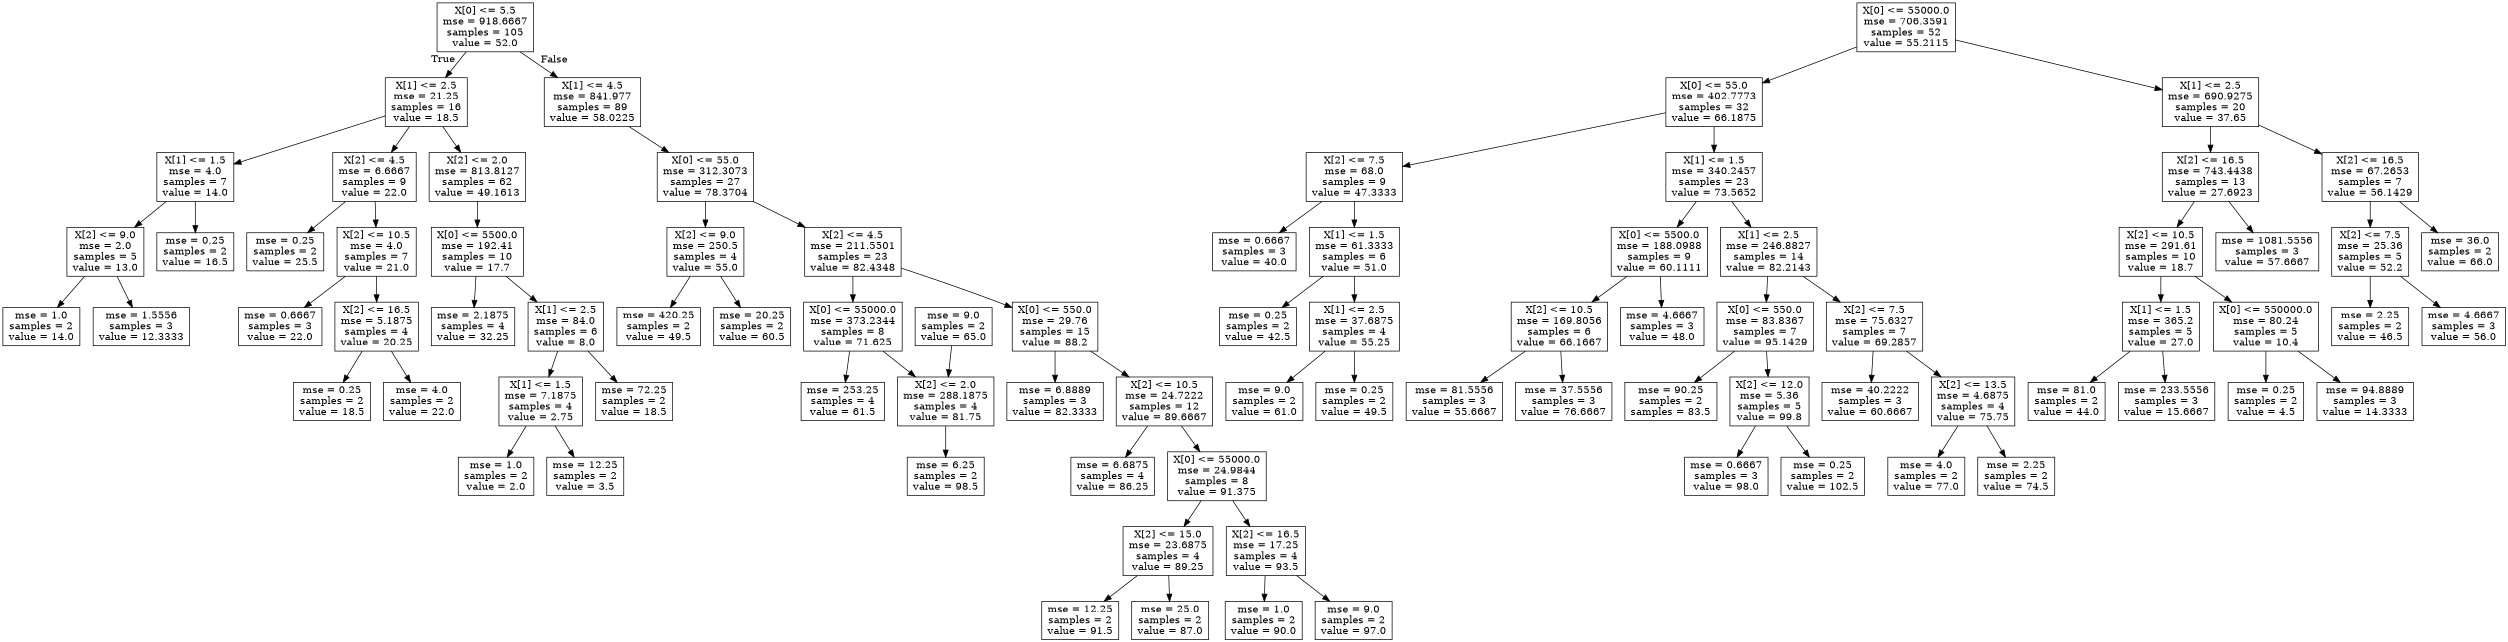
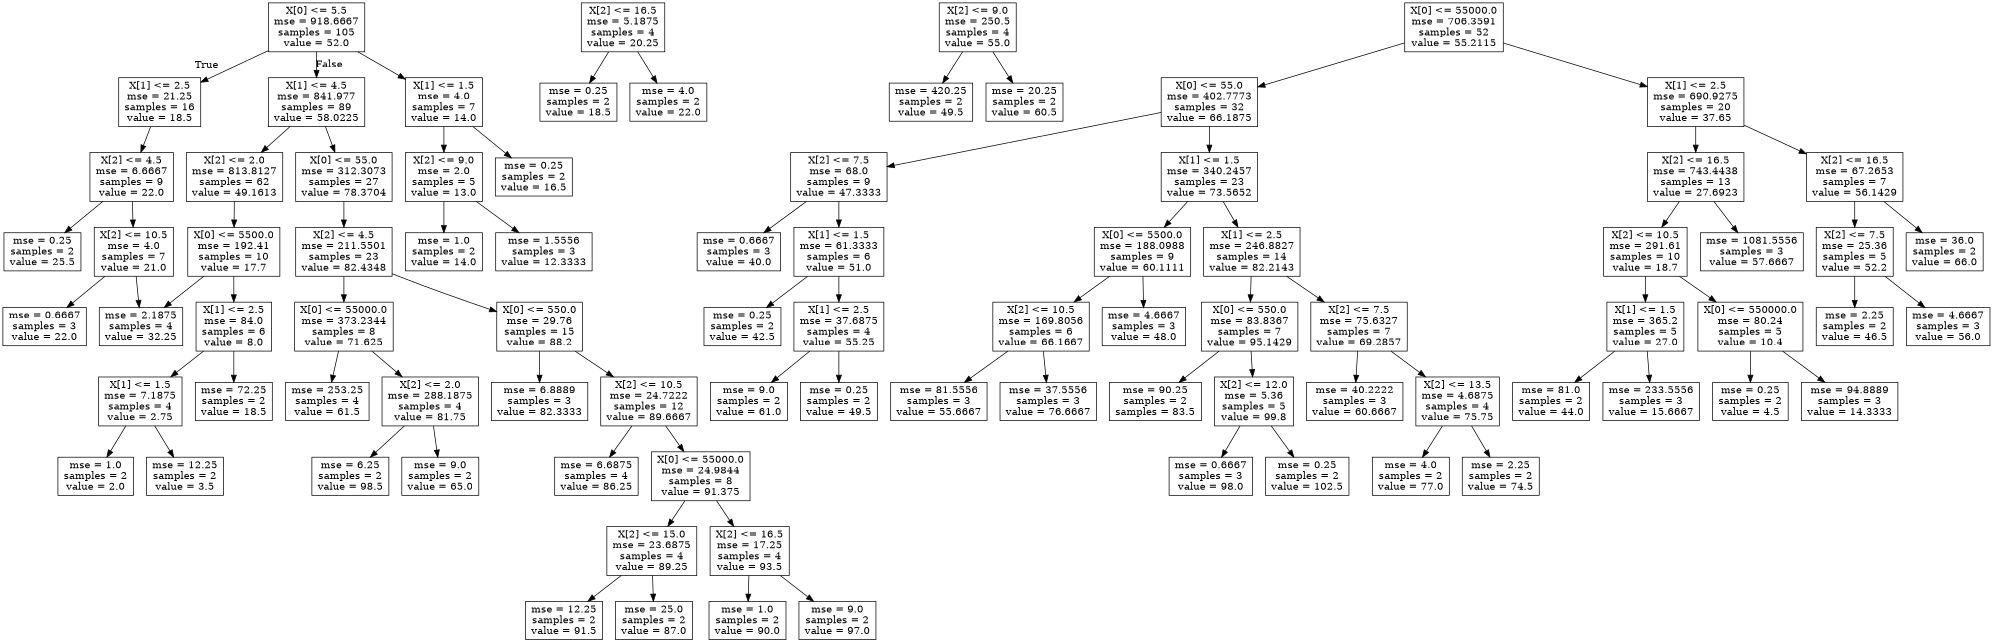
(450, 137) -> (278, 137)
(313, 139) -> (378, 64)
(705, 211) -> none
(377, 285) -> (137, 288)
(950, 358) -> (435, 438)
